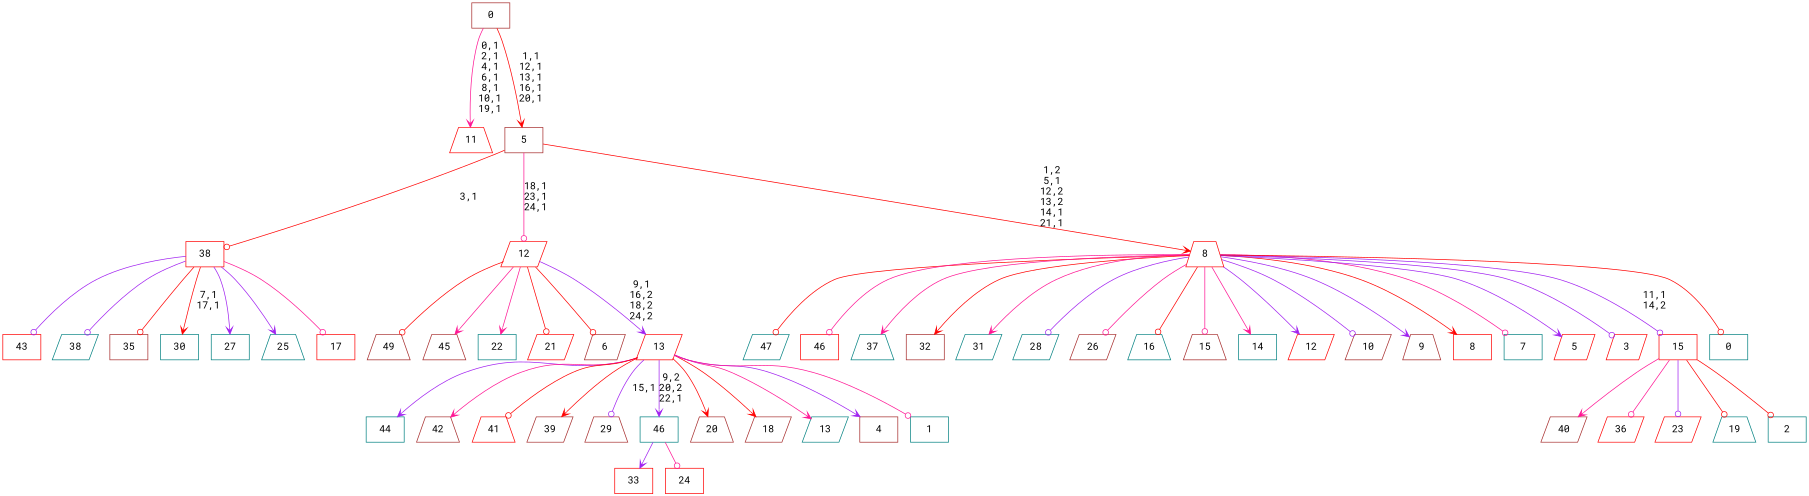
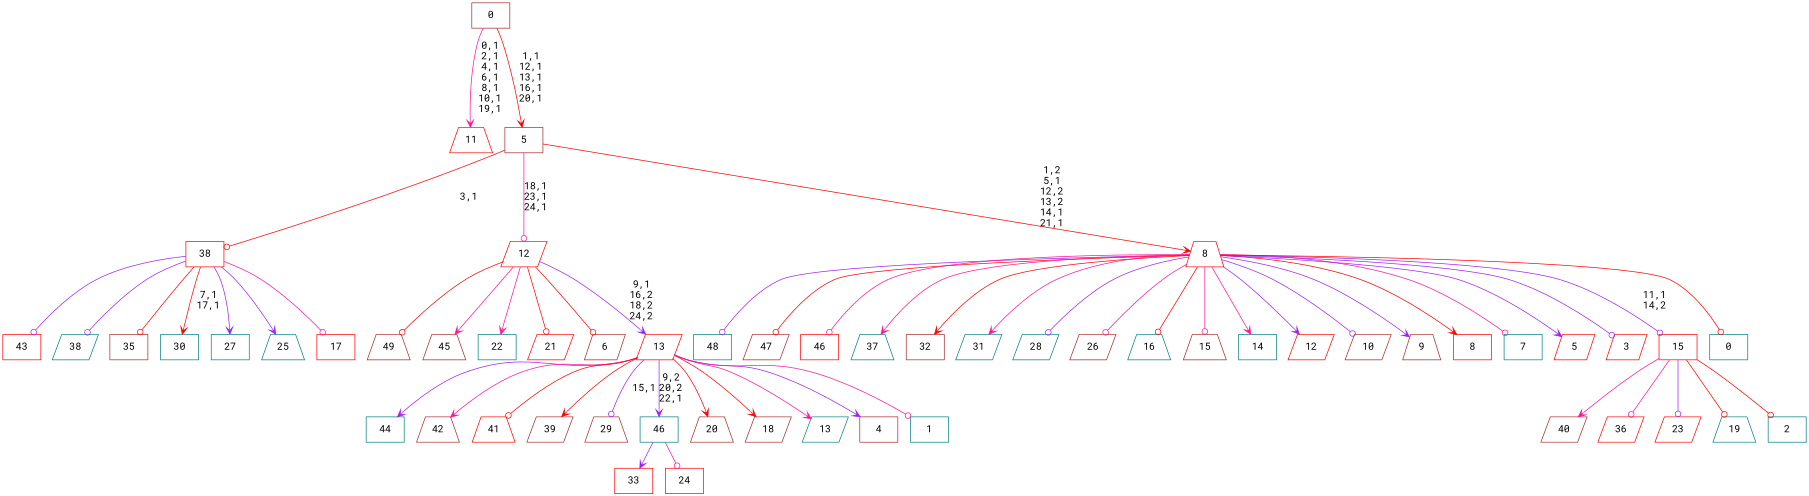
none -> (713, 347)
(766, 347) -> (766, 347)
